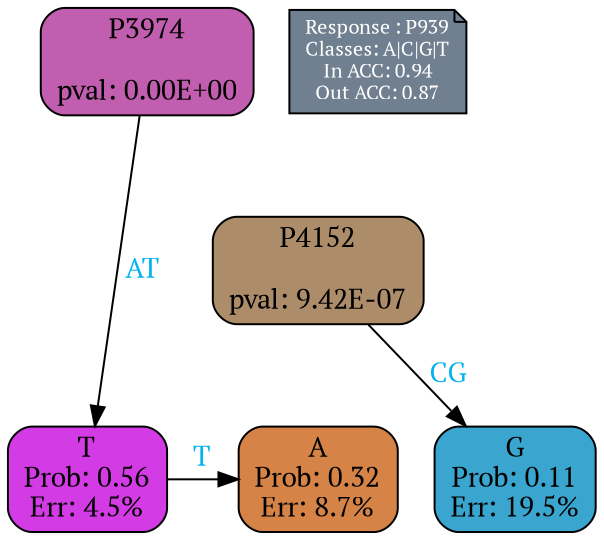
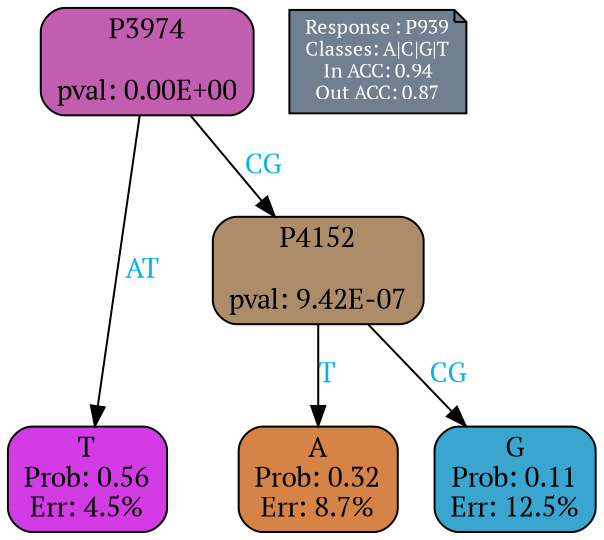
none -> (226, 158)
(193, 479) -> (318, 365)
(515, 479) -> (515, 479)
